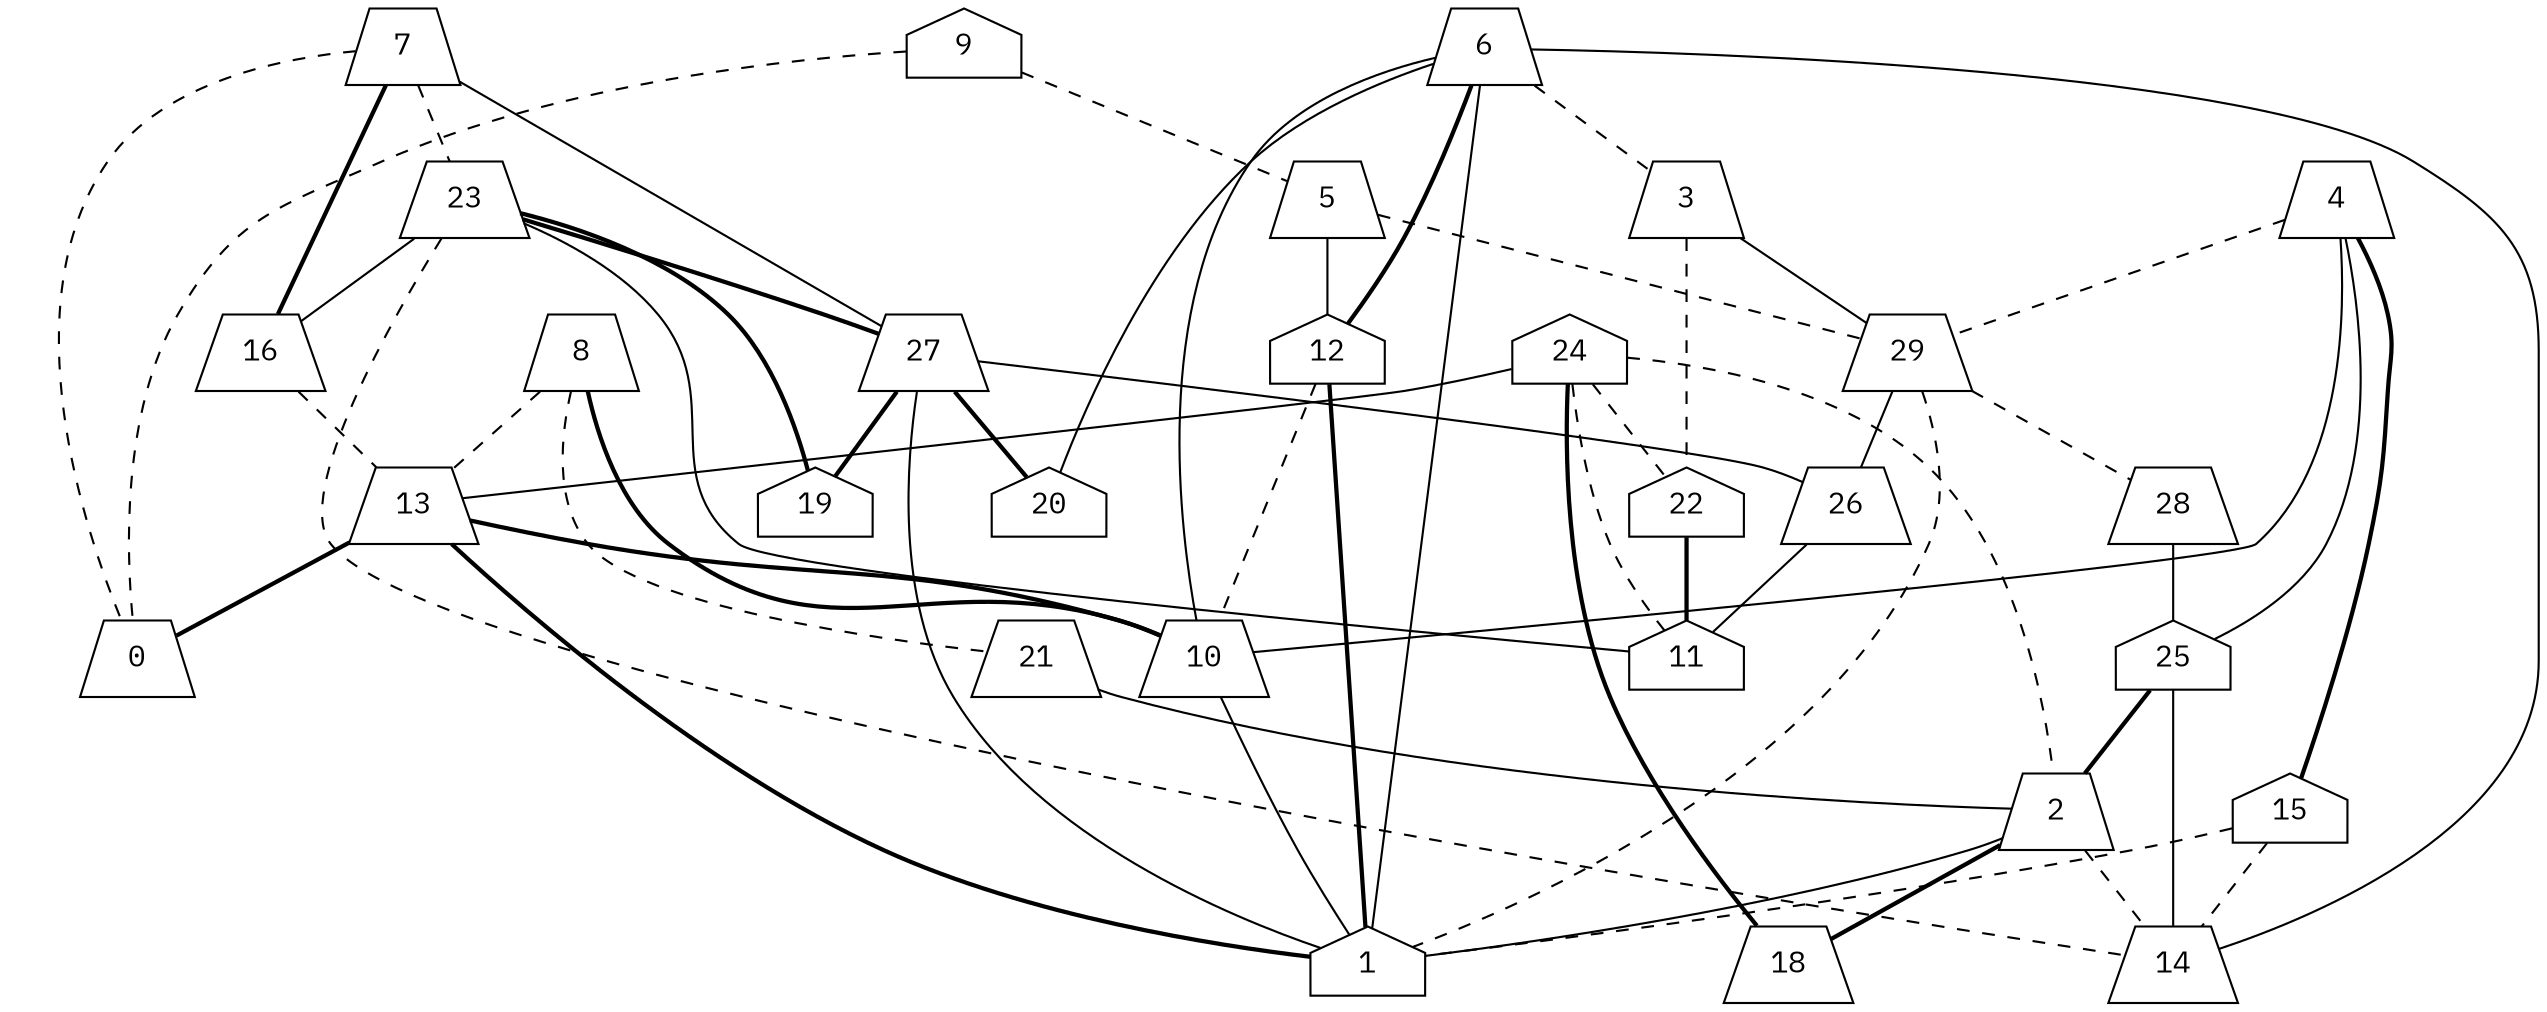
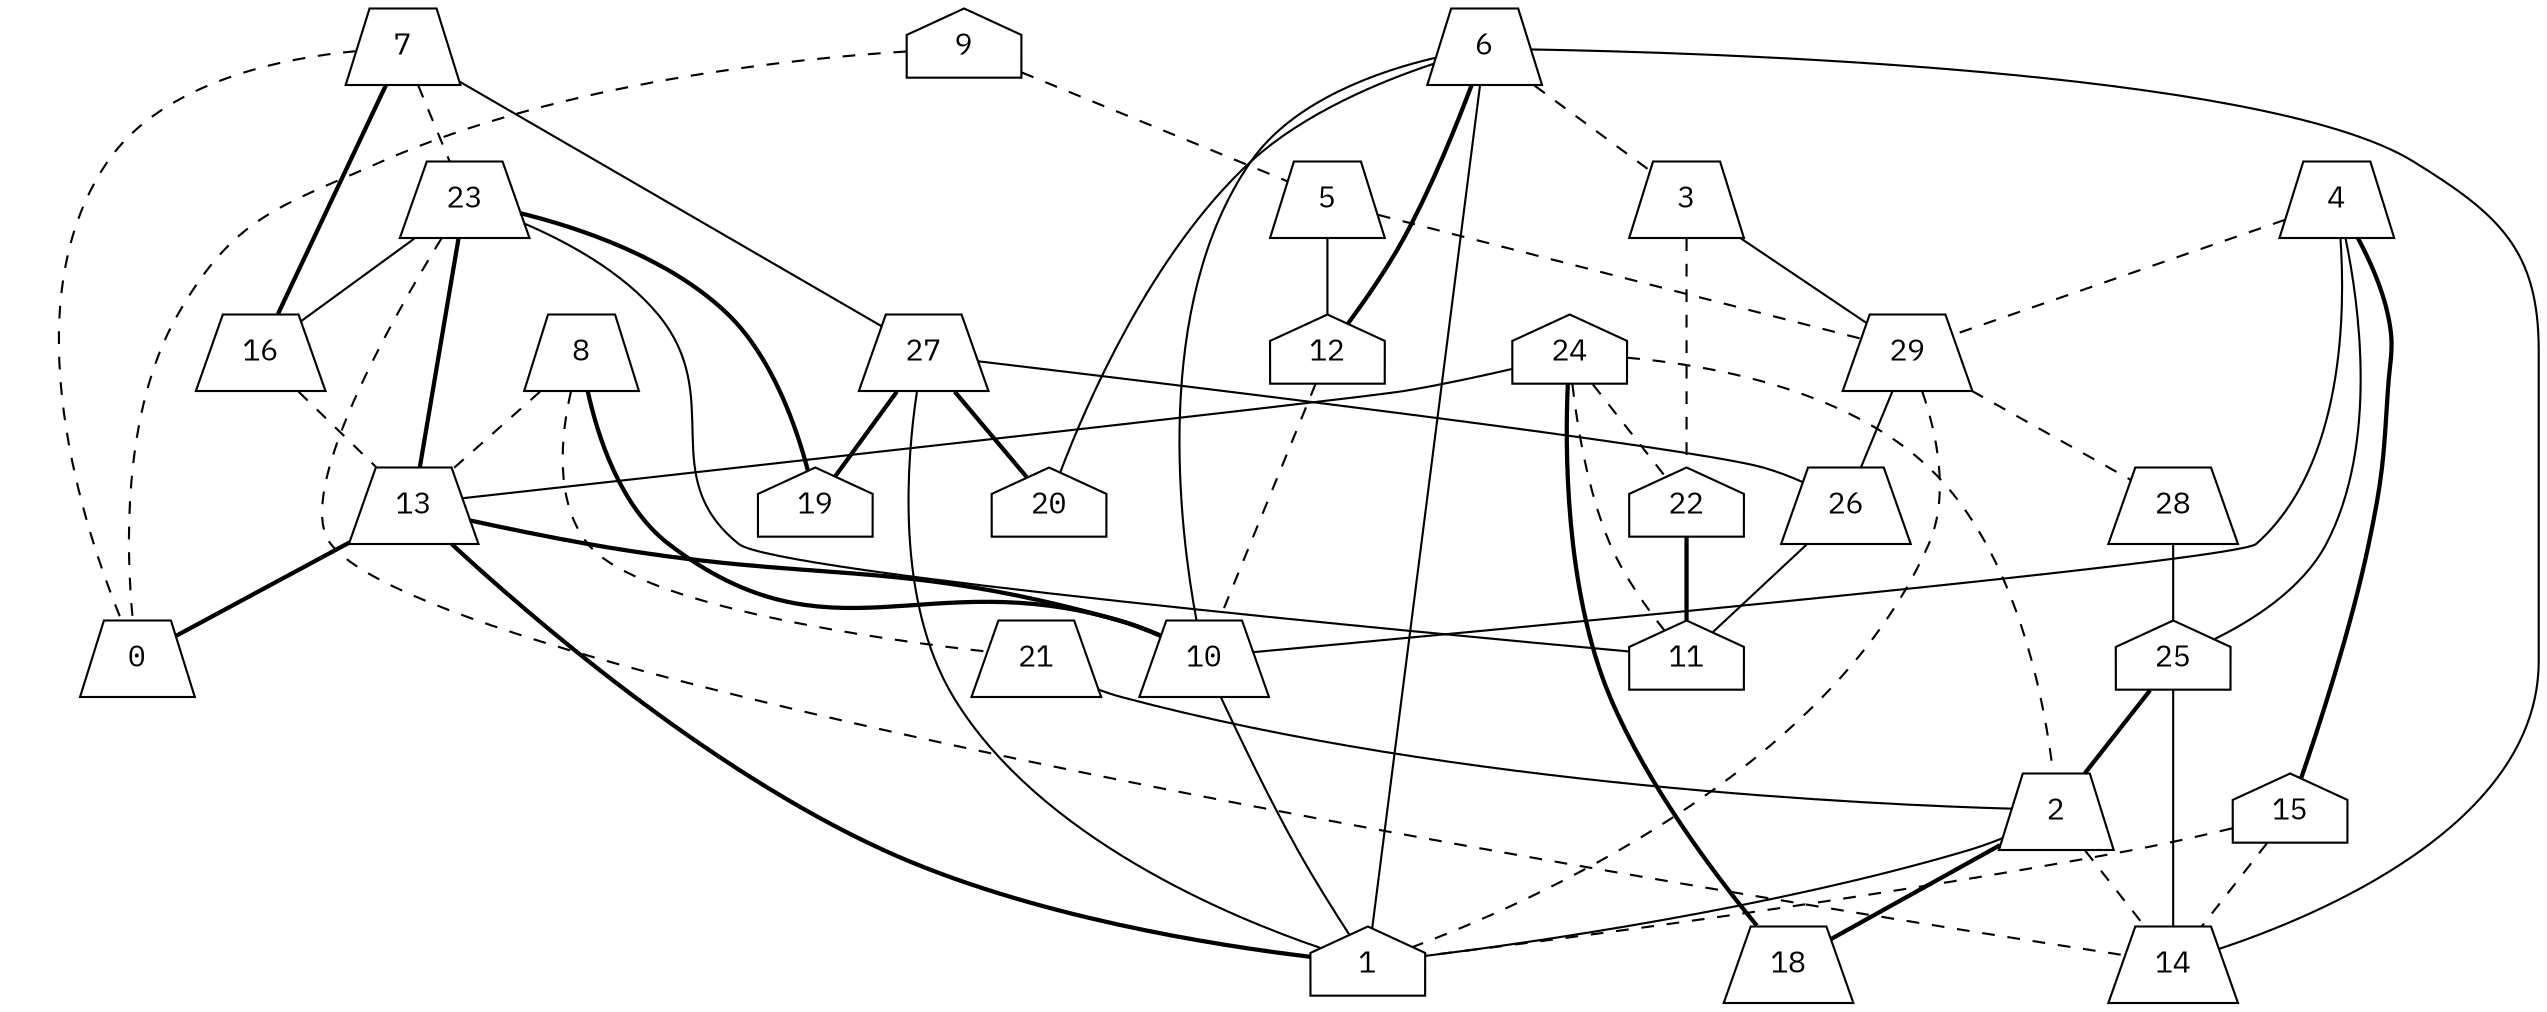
(702, 275) -> (439, 353)
(1348, 669) -> none
